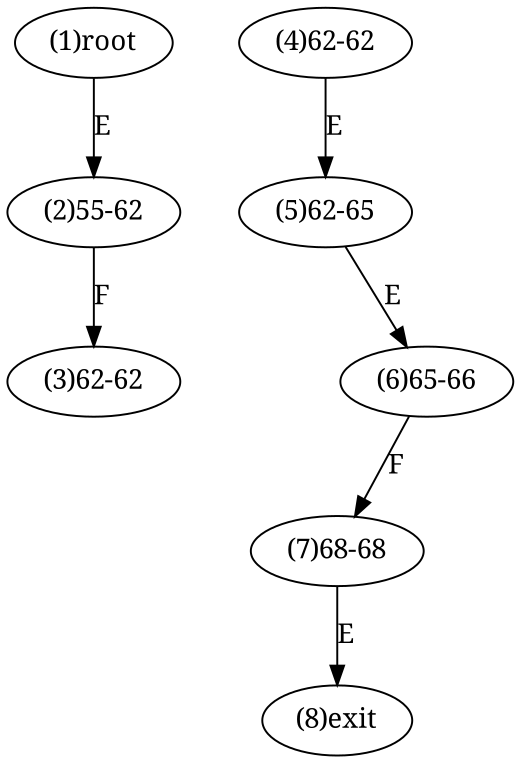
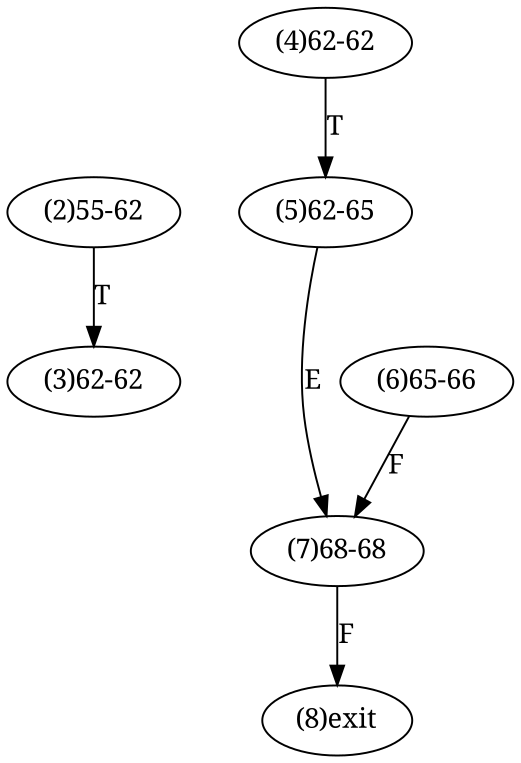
(94, 43) -> none
(335, 128) -> (335, 128)
(371, 289) -> (302, 372)
(103, 297) -> (103, 297)
(347, 636) -> (347, 636)
